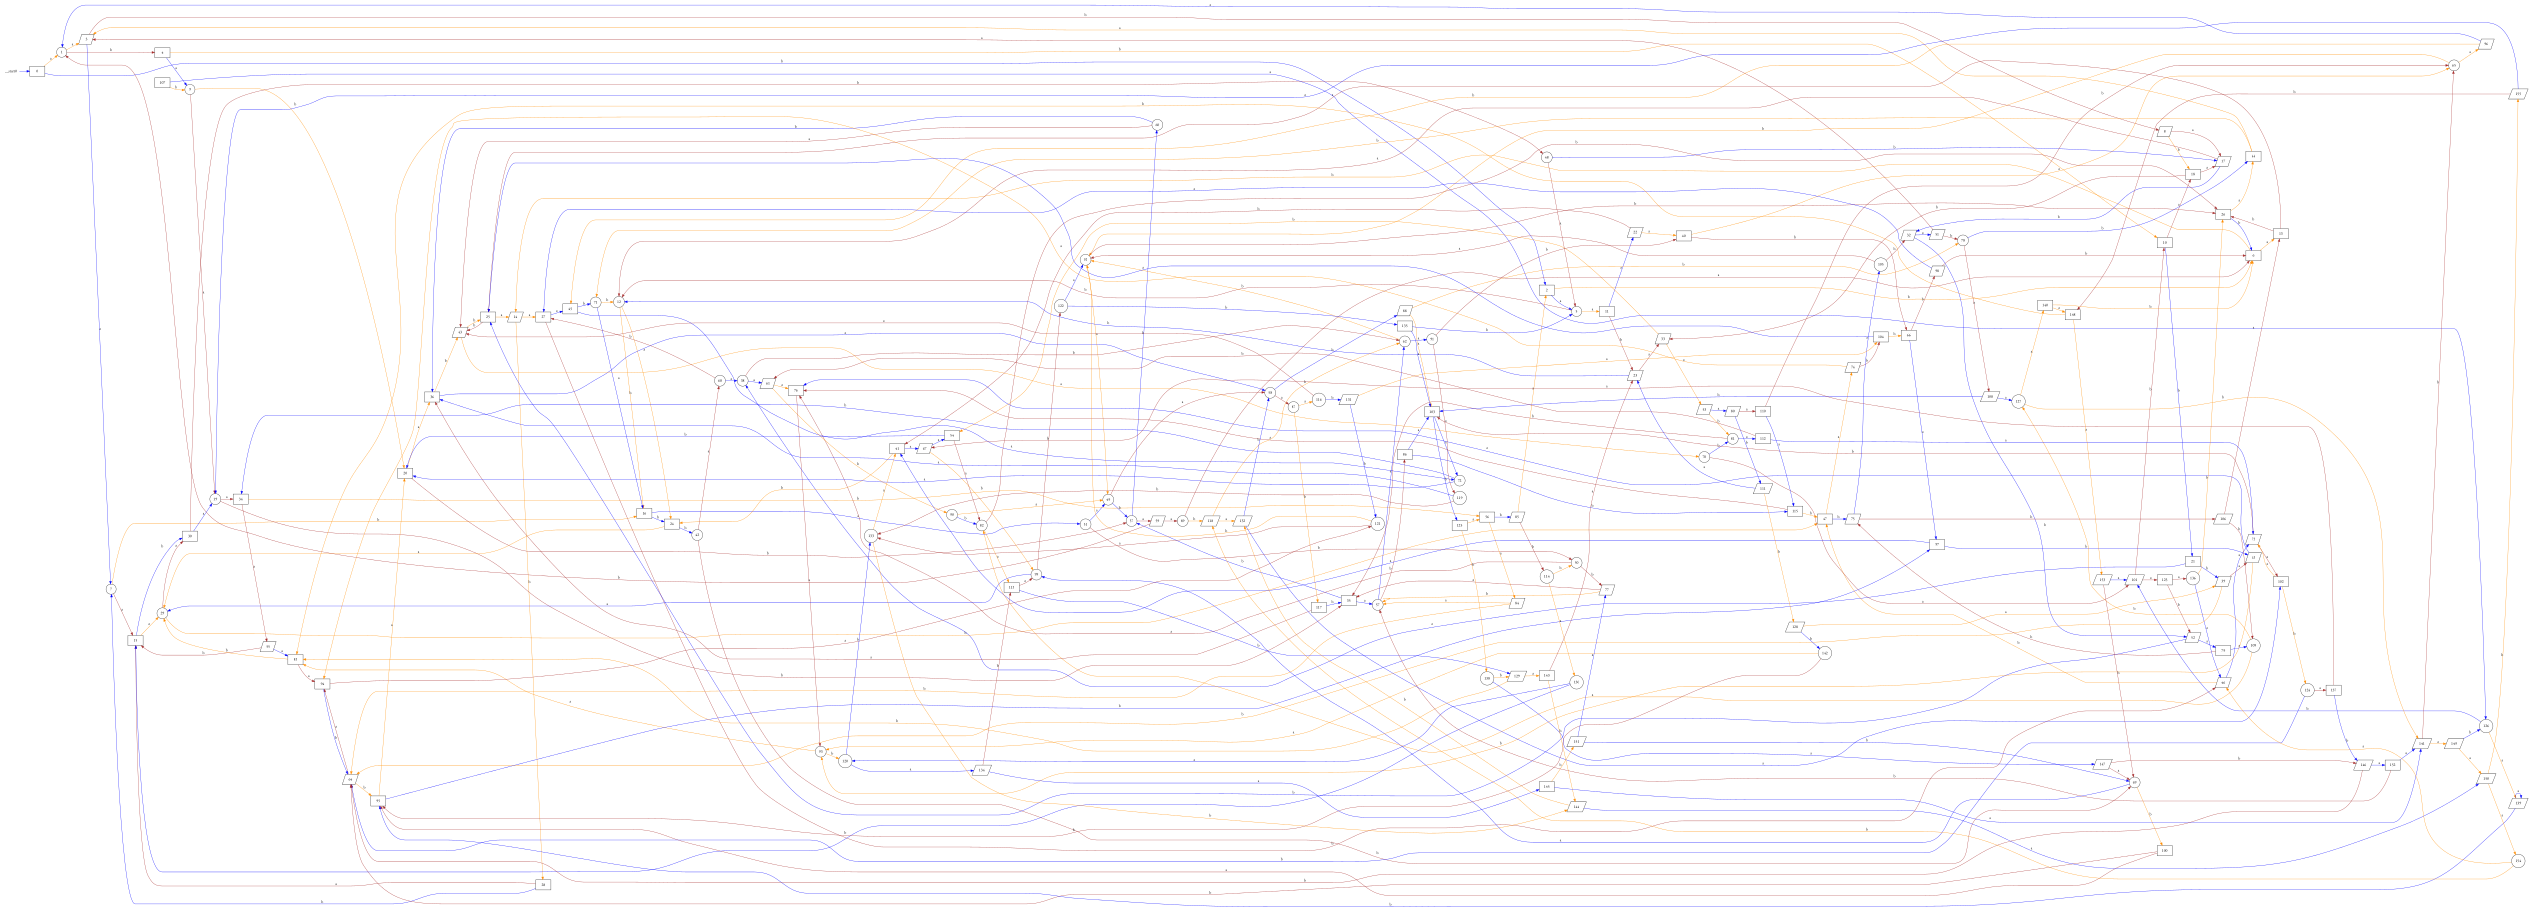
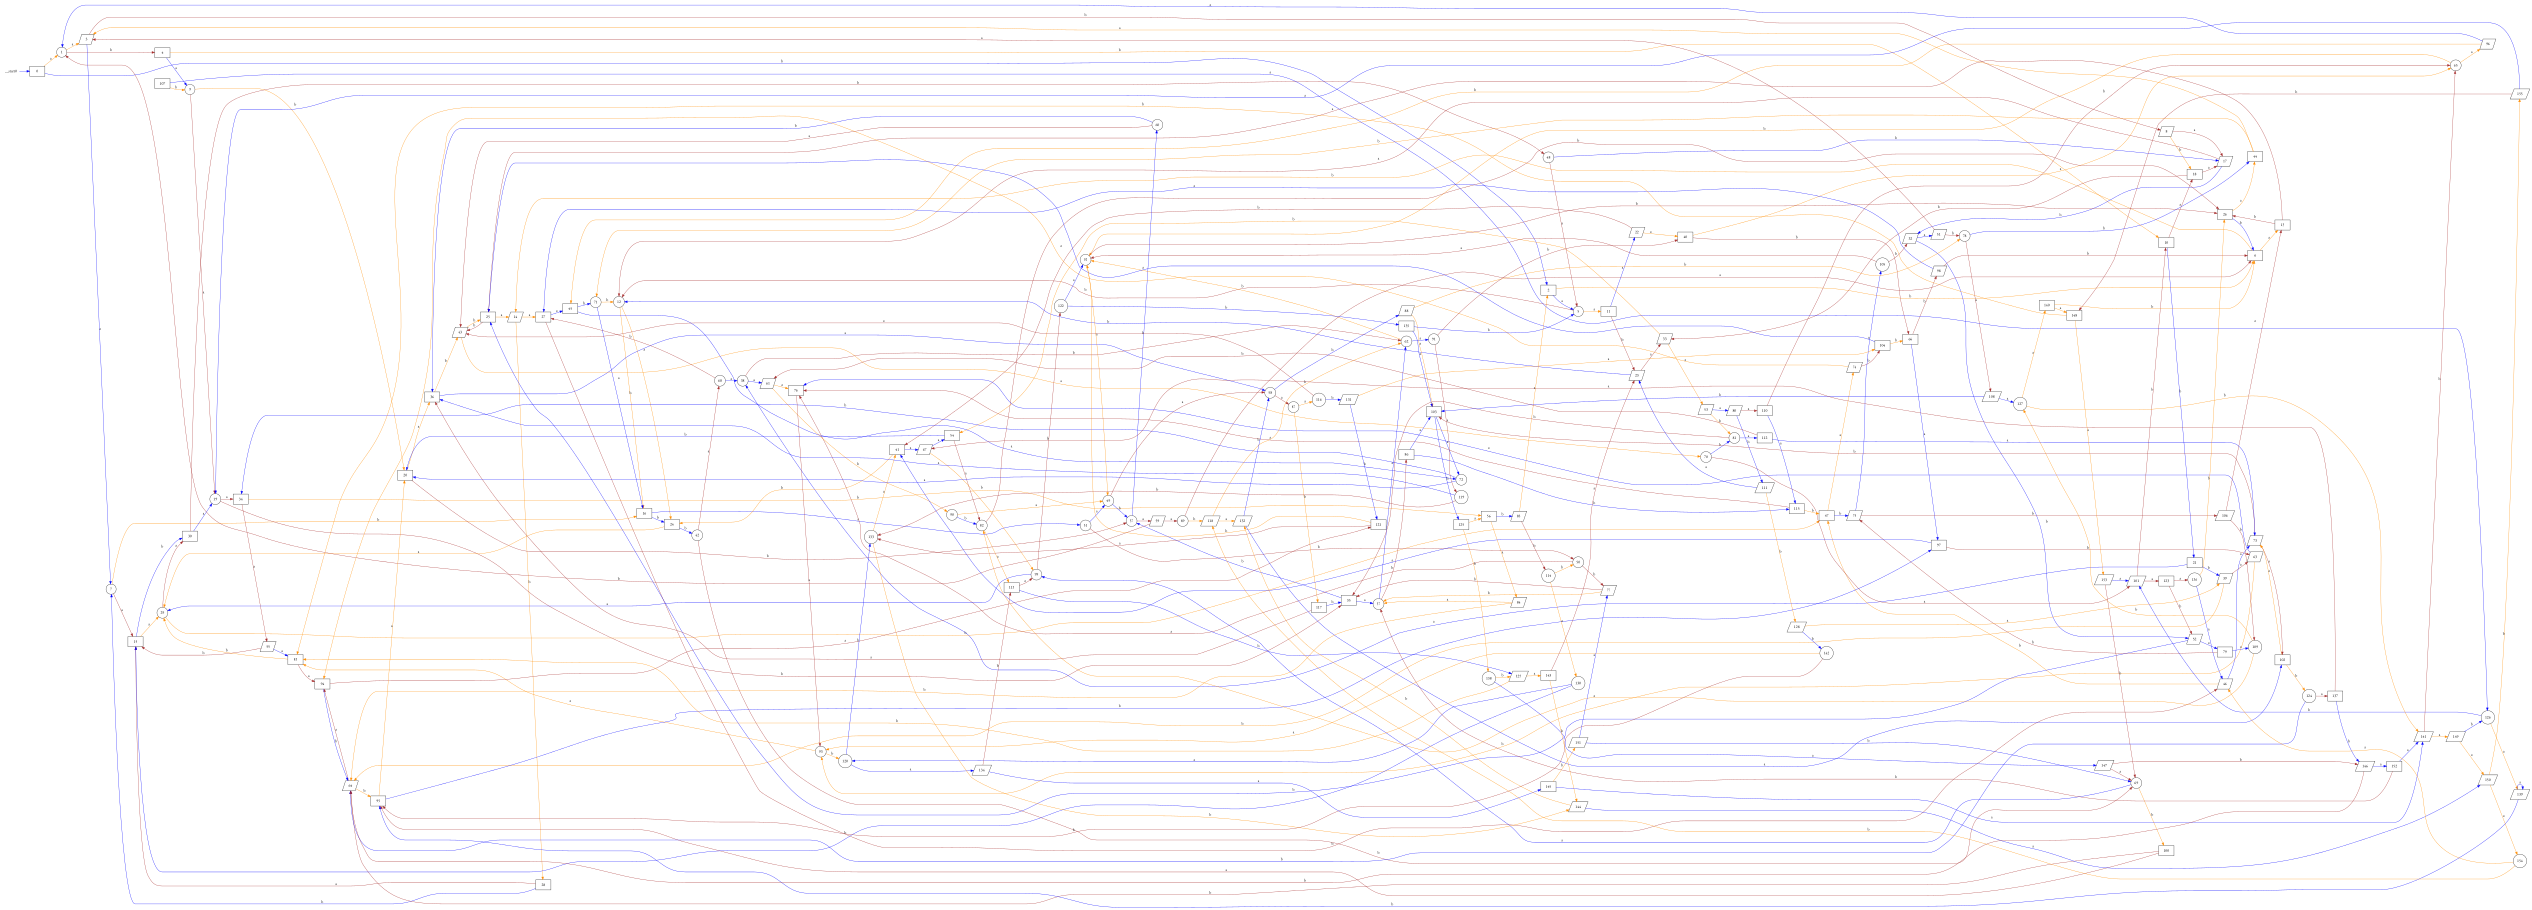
(1378, 524) -> (1379, 525)
(2095, 548) -> (2097, 550)
(1473, 580) -> (1475, 579)
